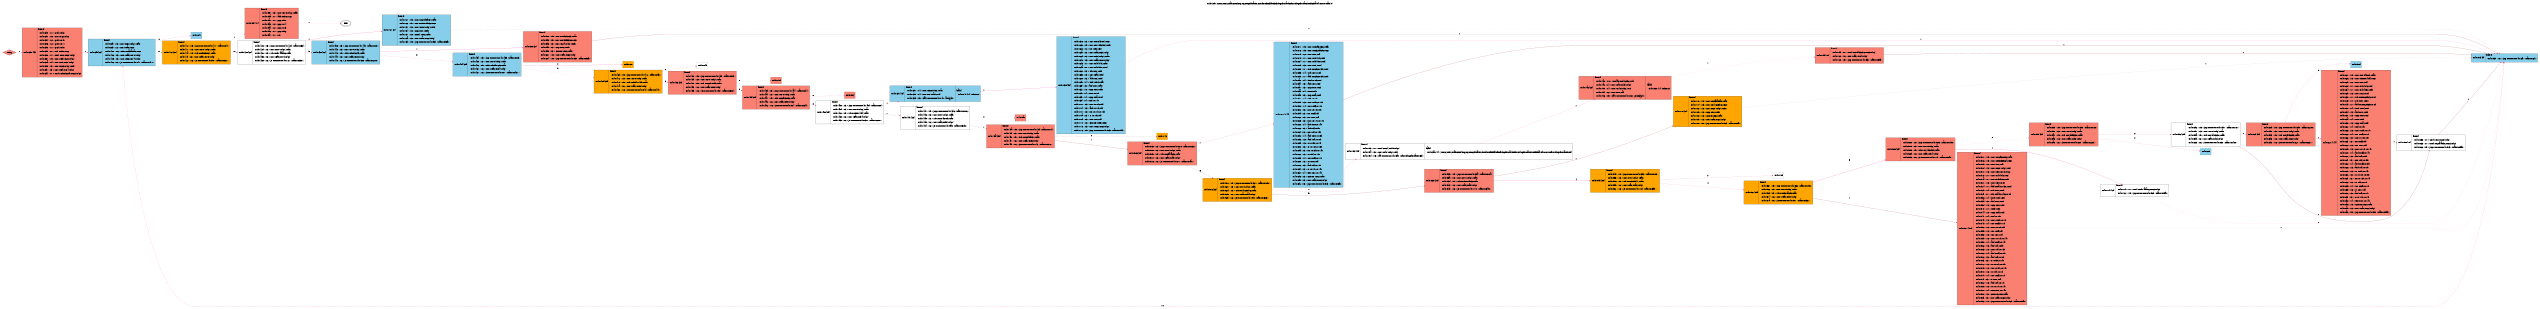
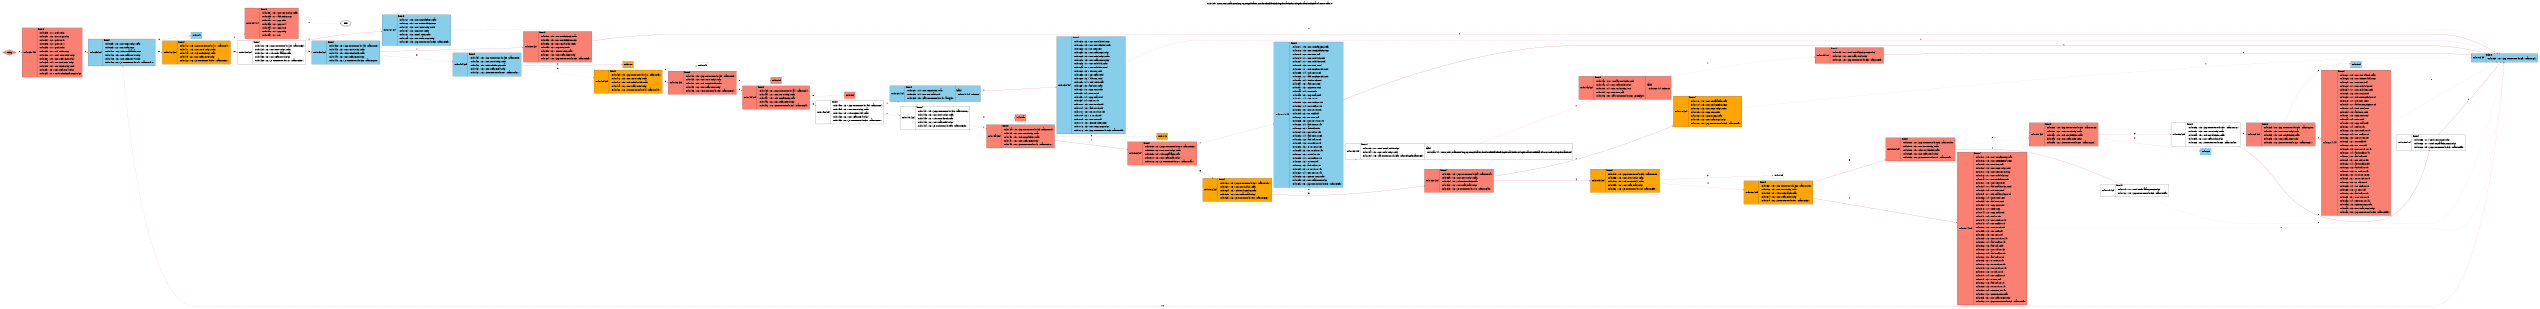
(2393, 143) -> (2444, 93)
